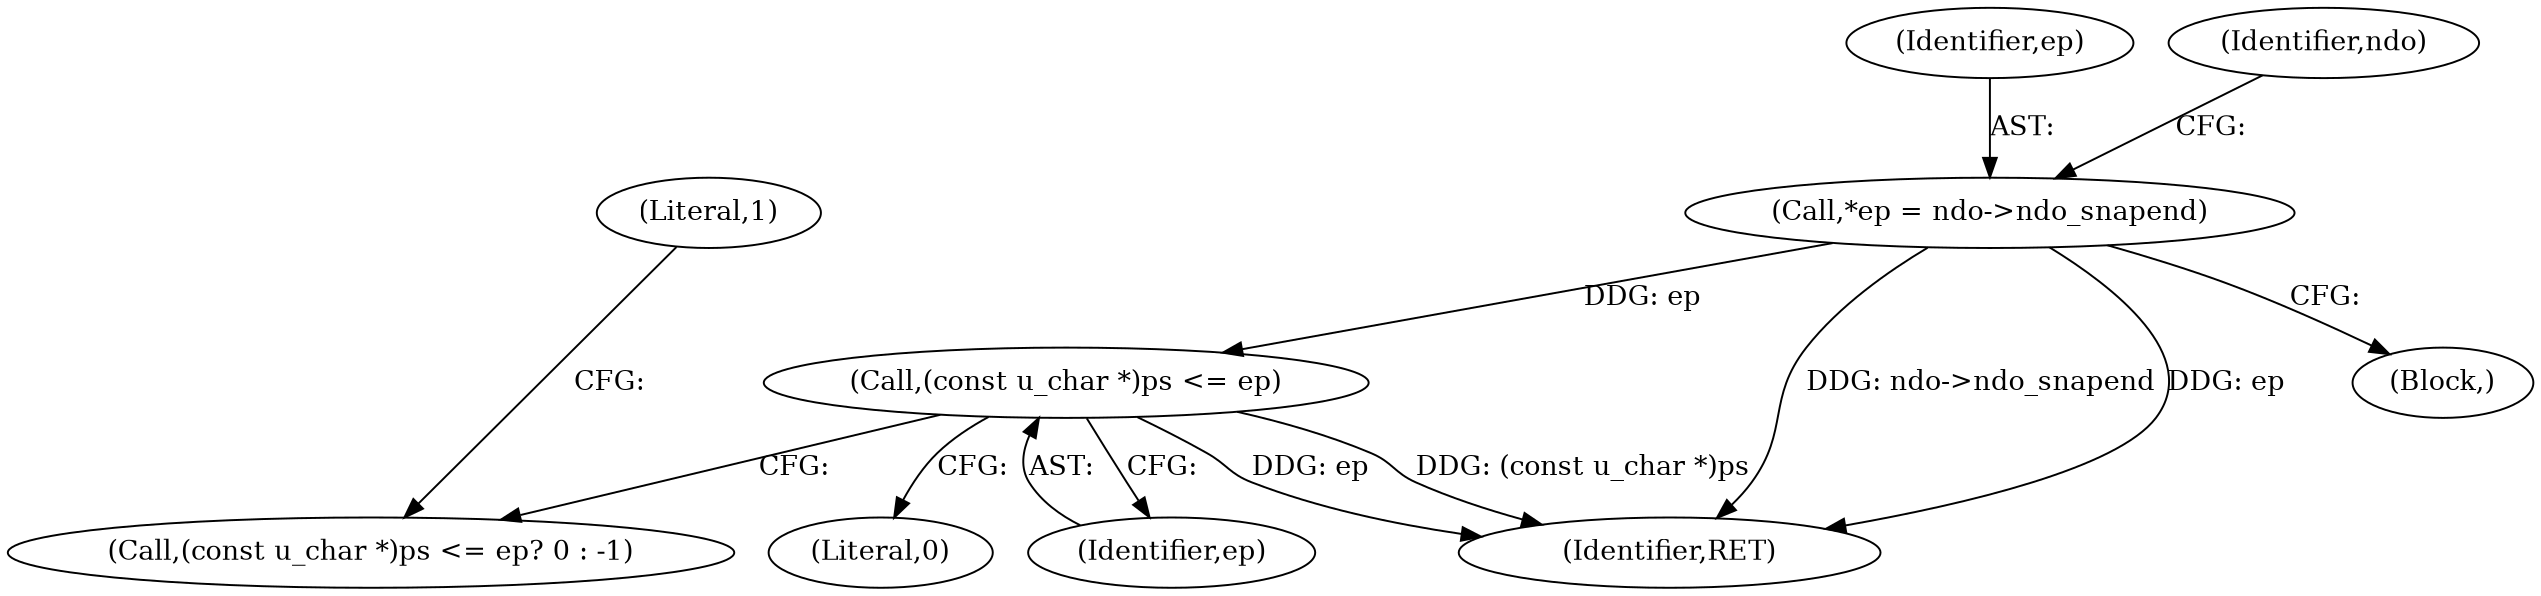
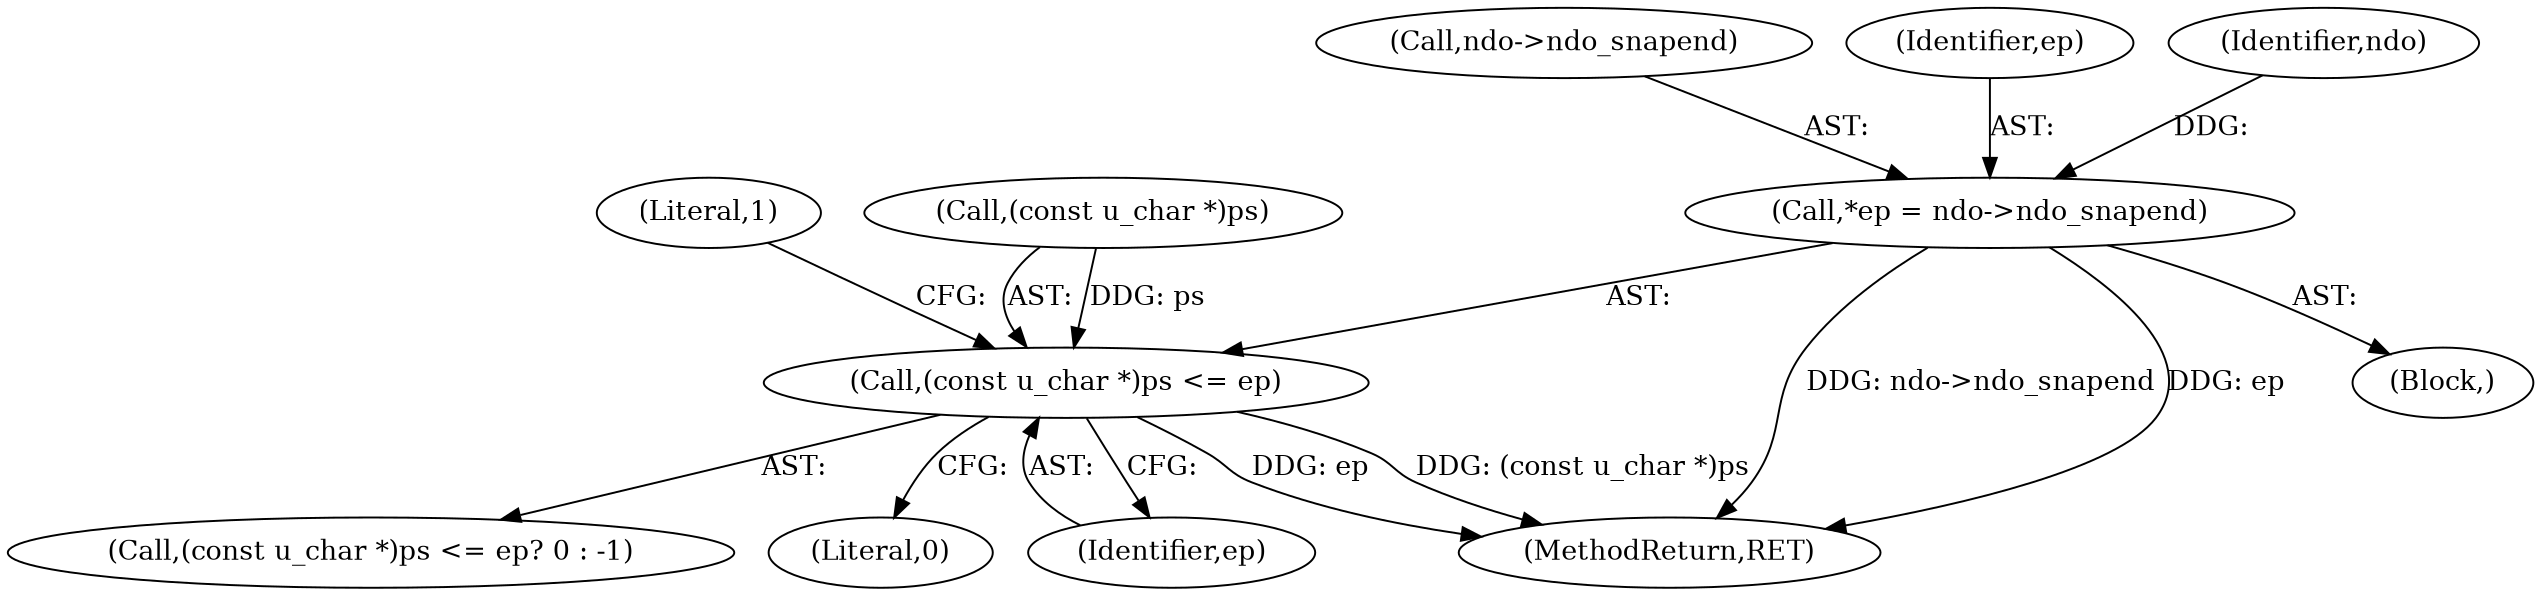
none -> (1564, 43)
(2215, 128) -> (2215, 128)
none -> (1103, 213)
(1643, 298) -> (1643, 298)
(2330, 298) -> (2330, 298)
(547, 375) -> (872, 292)
(799, 468) -> (799, 468)
(1670, 553) -> (1670, 553)
